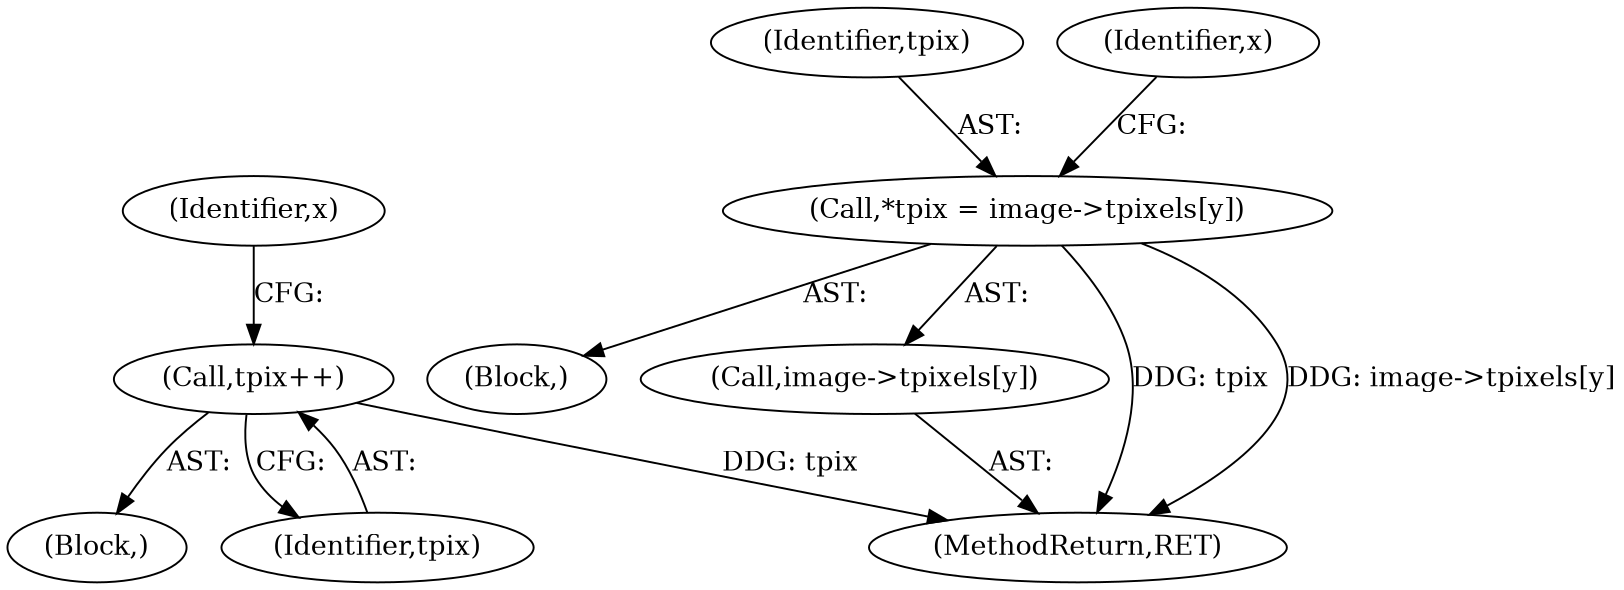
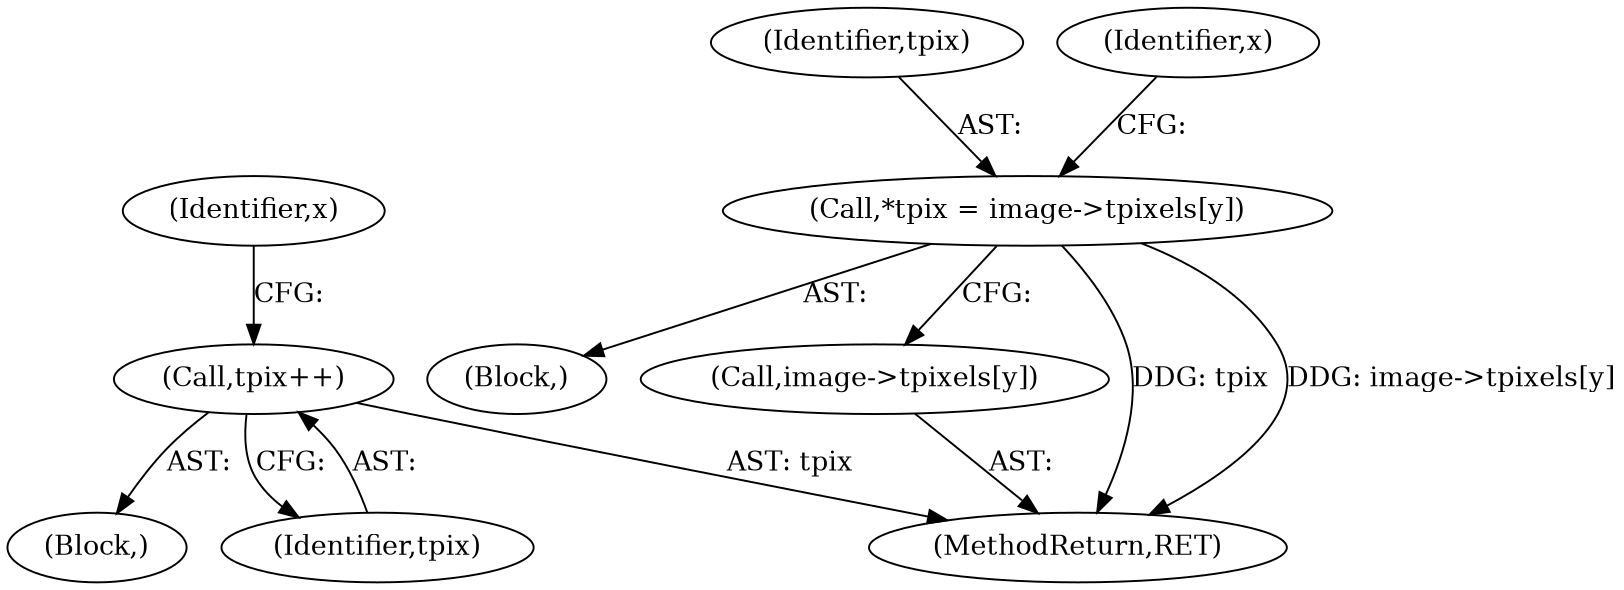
(1002, 295) -> (1002, 295)
(791, 463) -> (791, 463)
